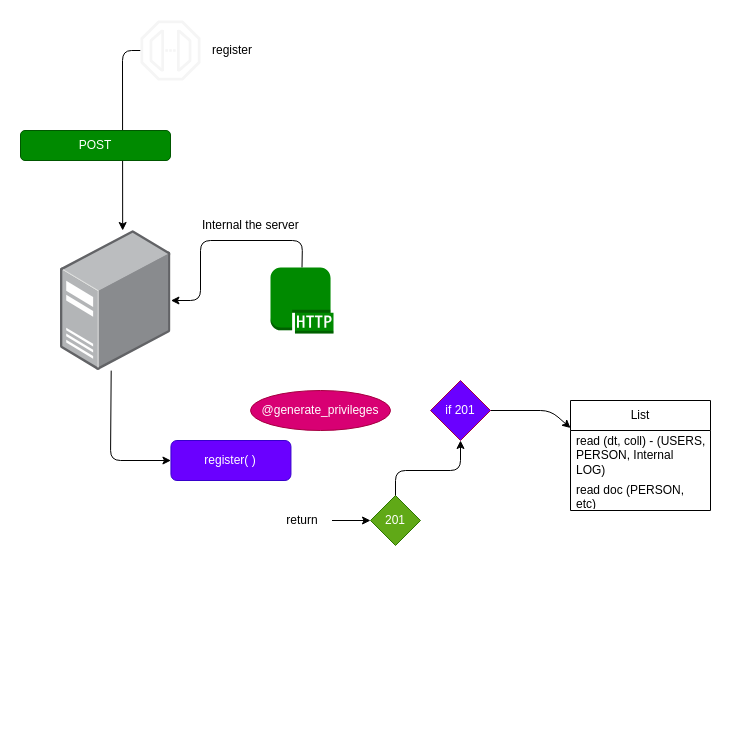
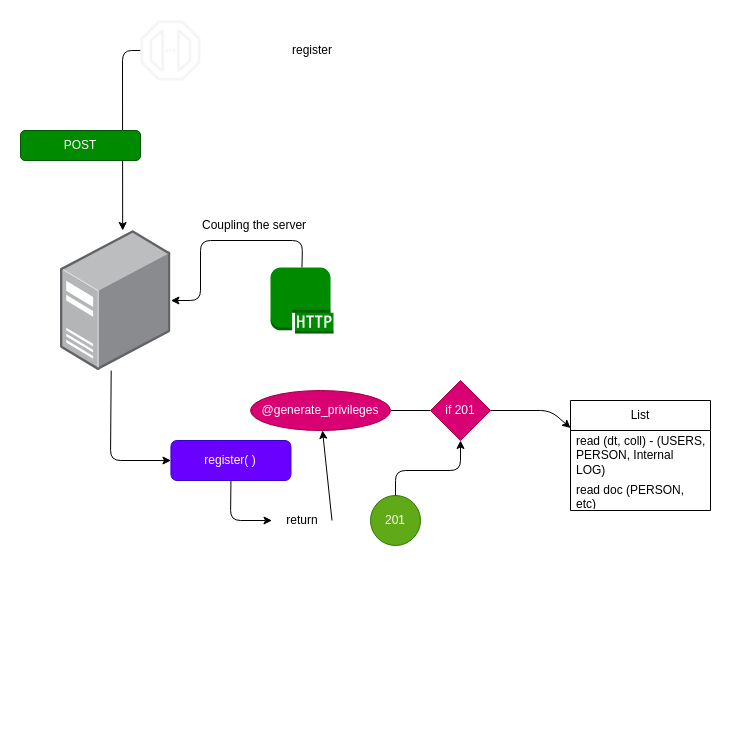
(265, 51) -> (345, 51)
(96, 146) -> (81, 146)
(256, 226) -> (256, 226)
none -> (411, 411)
(461, 411) -> (461, 411)
none -> (231, 514)
(348, 521) -> (328, 479)
(396, 521) -> (396, 521)
